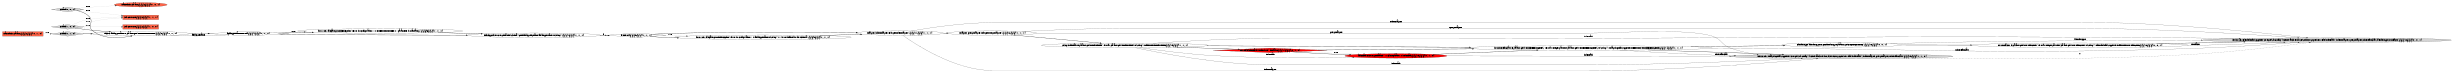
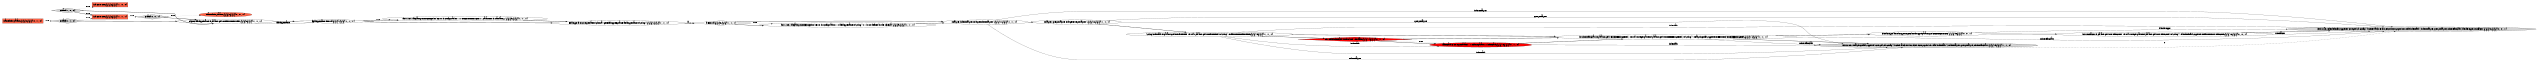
(99, 13) -> (131, 17)
(96, 19) -> (82, 14)
